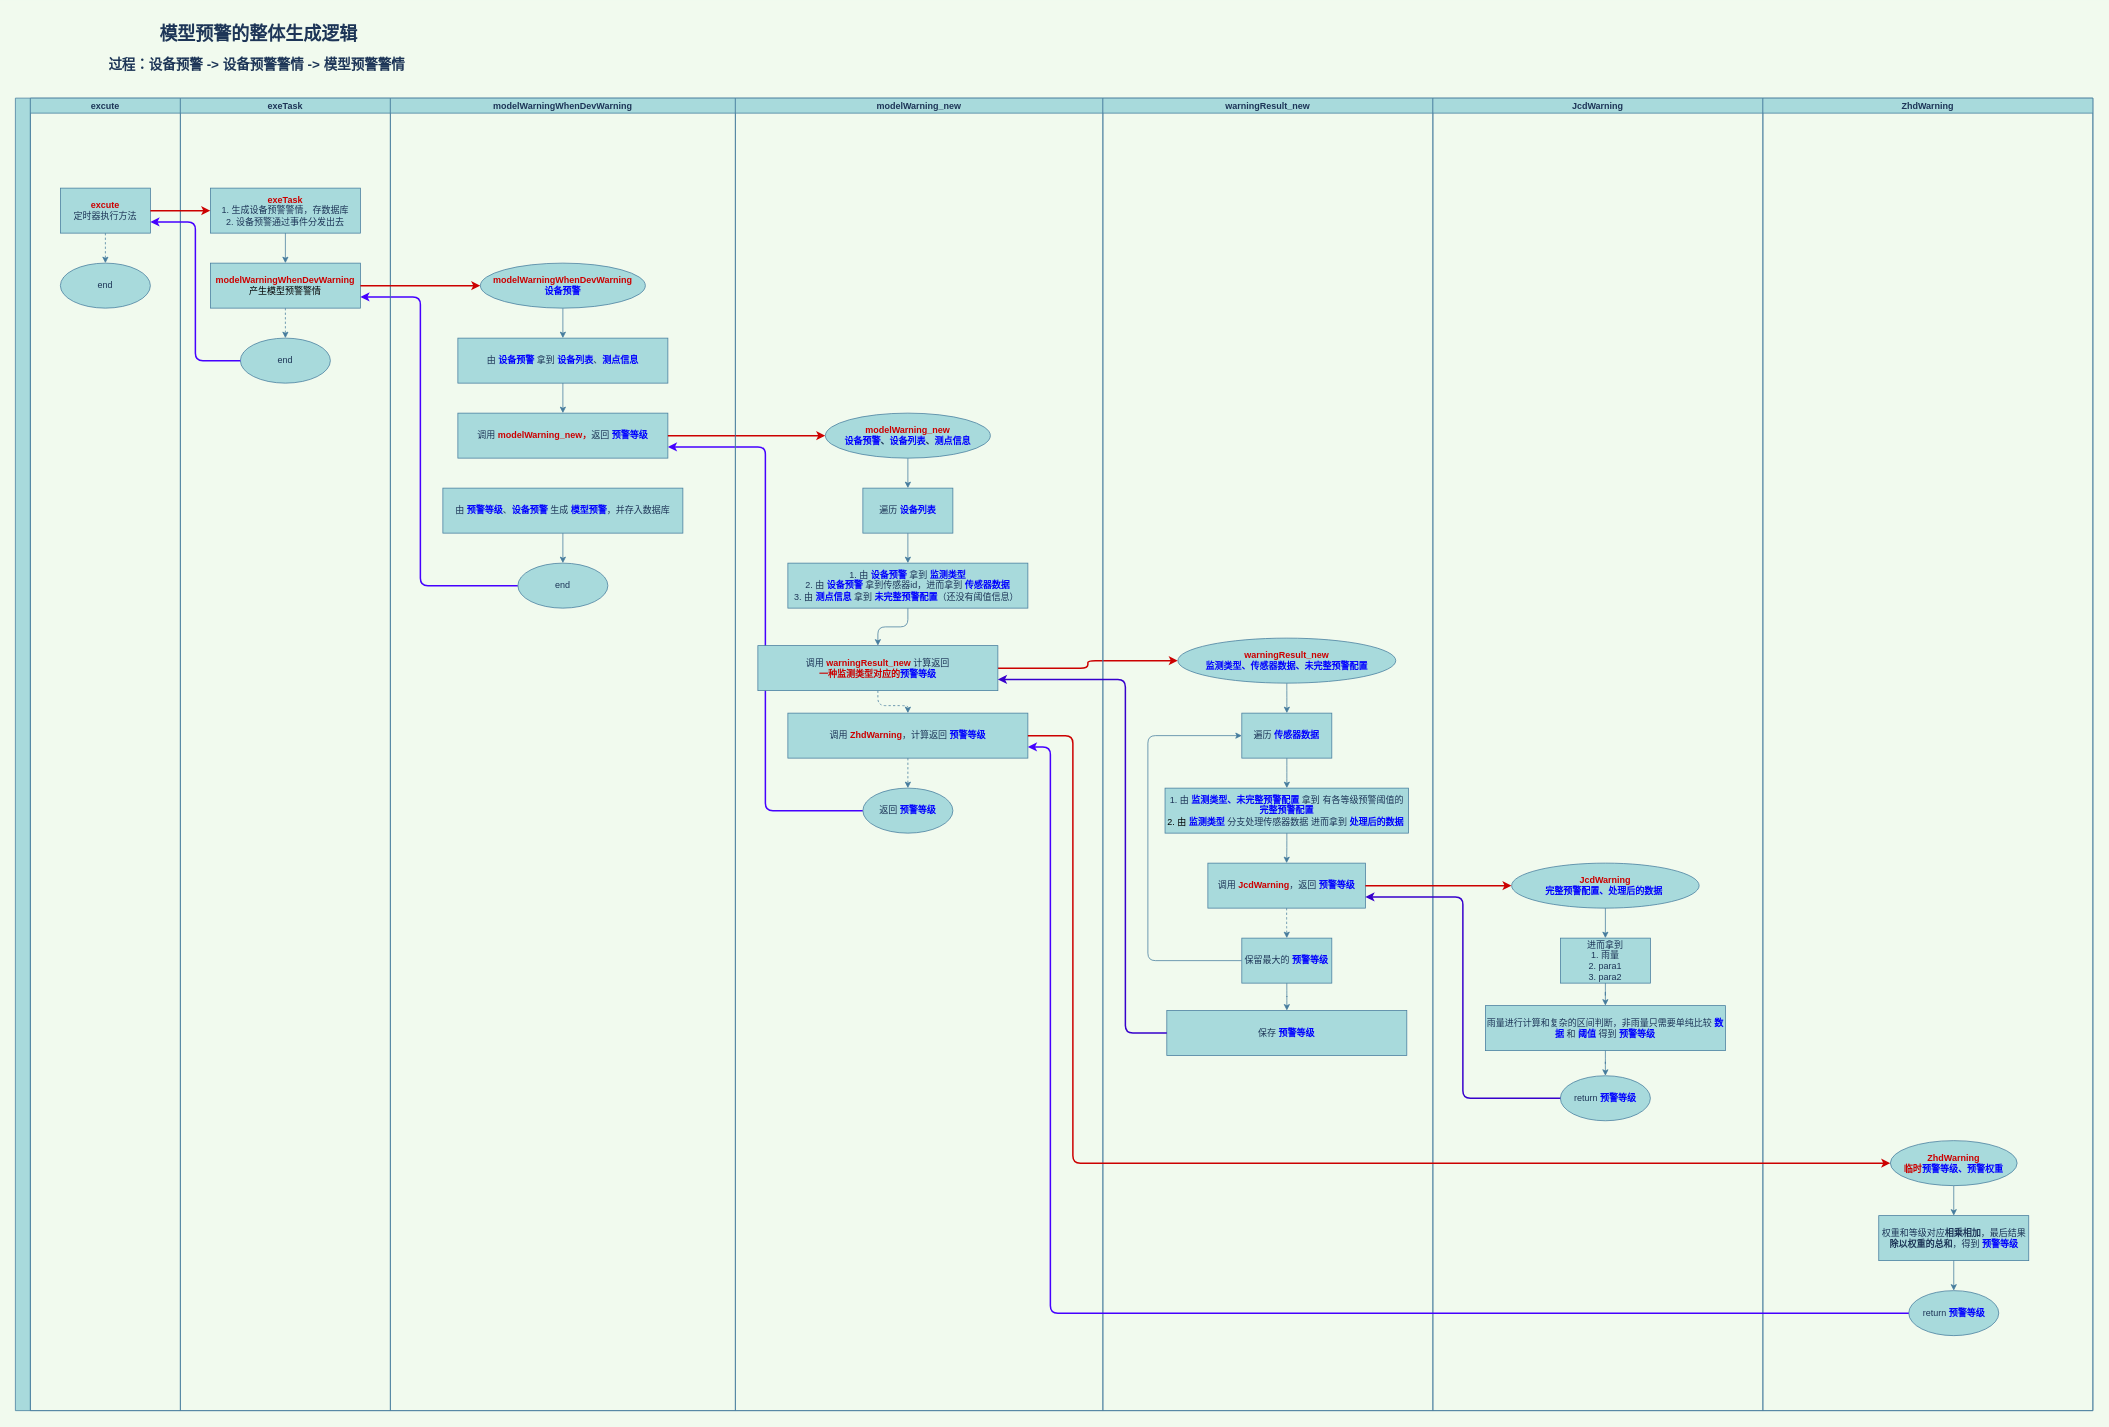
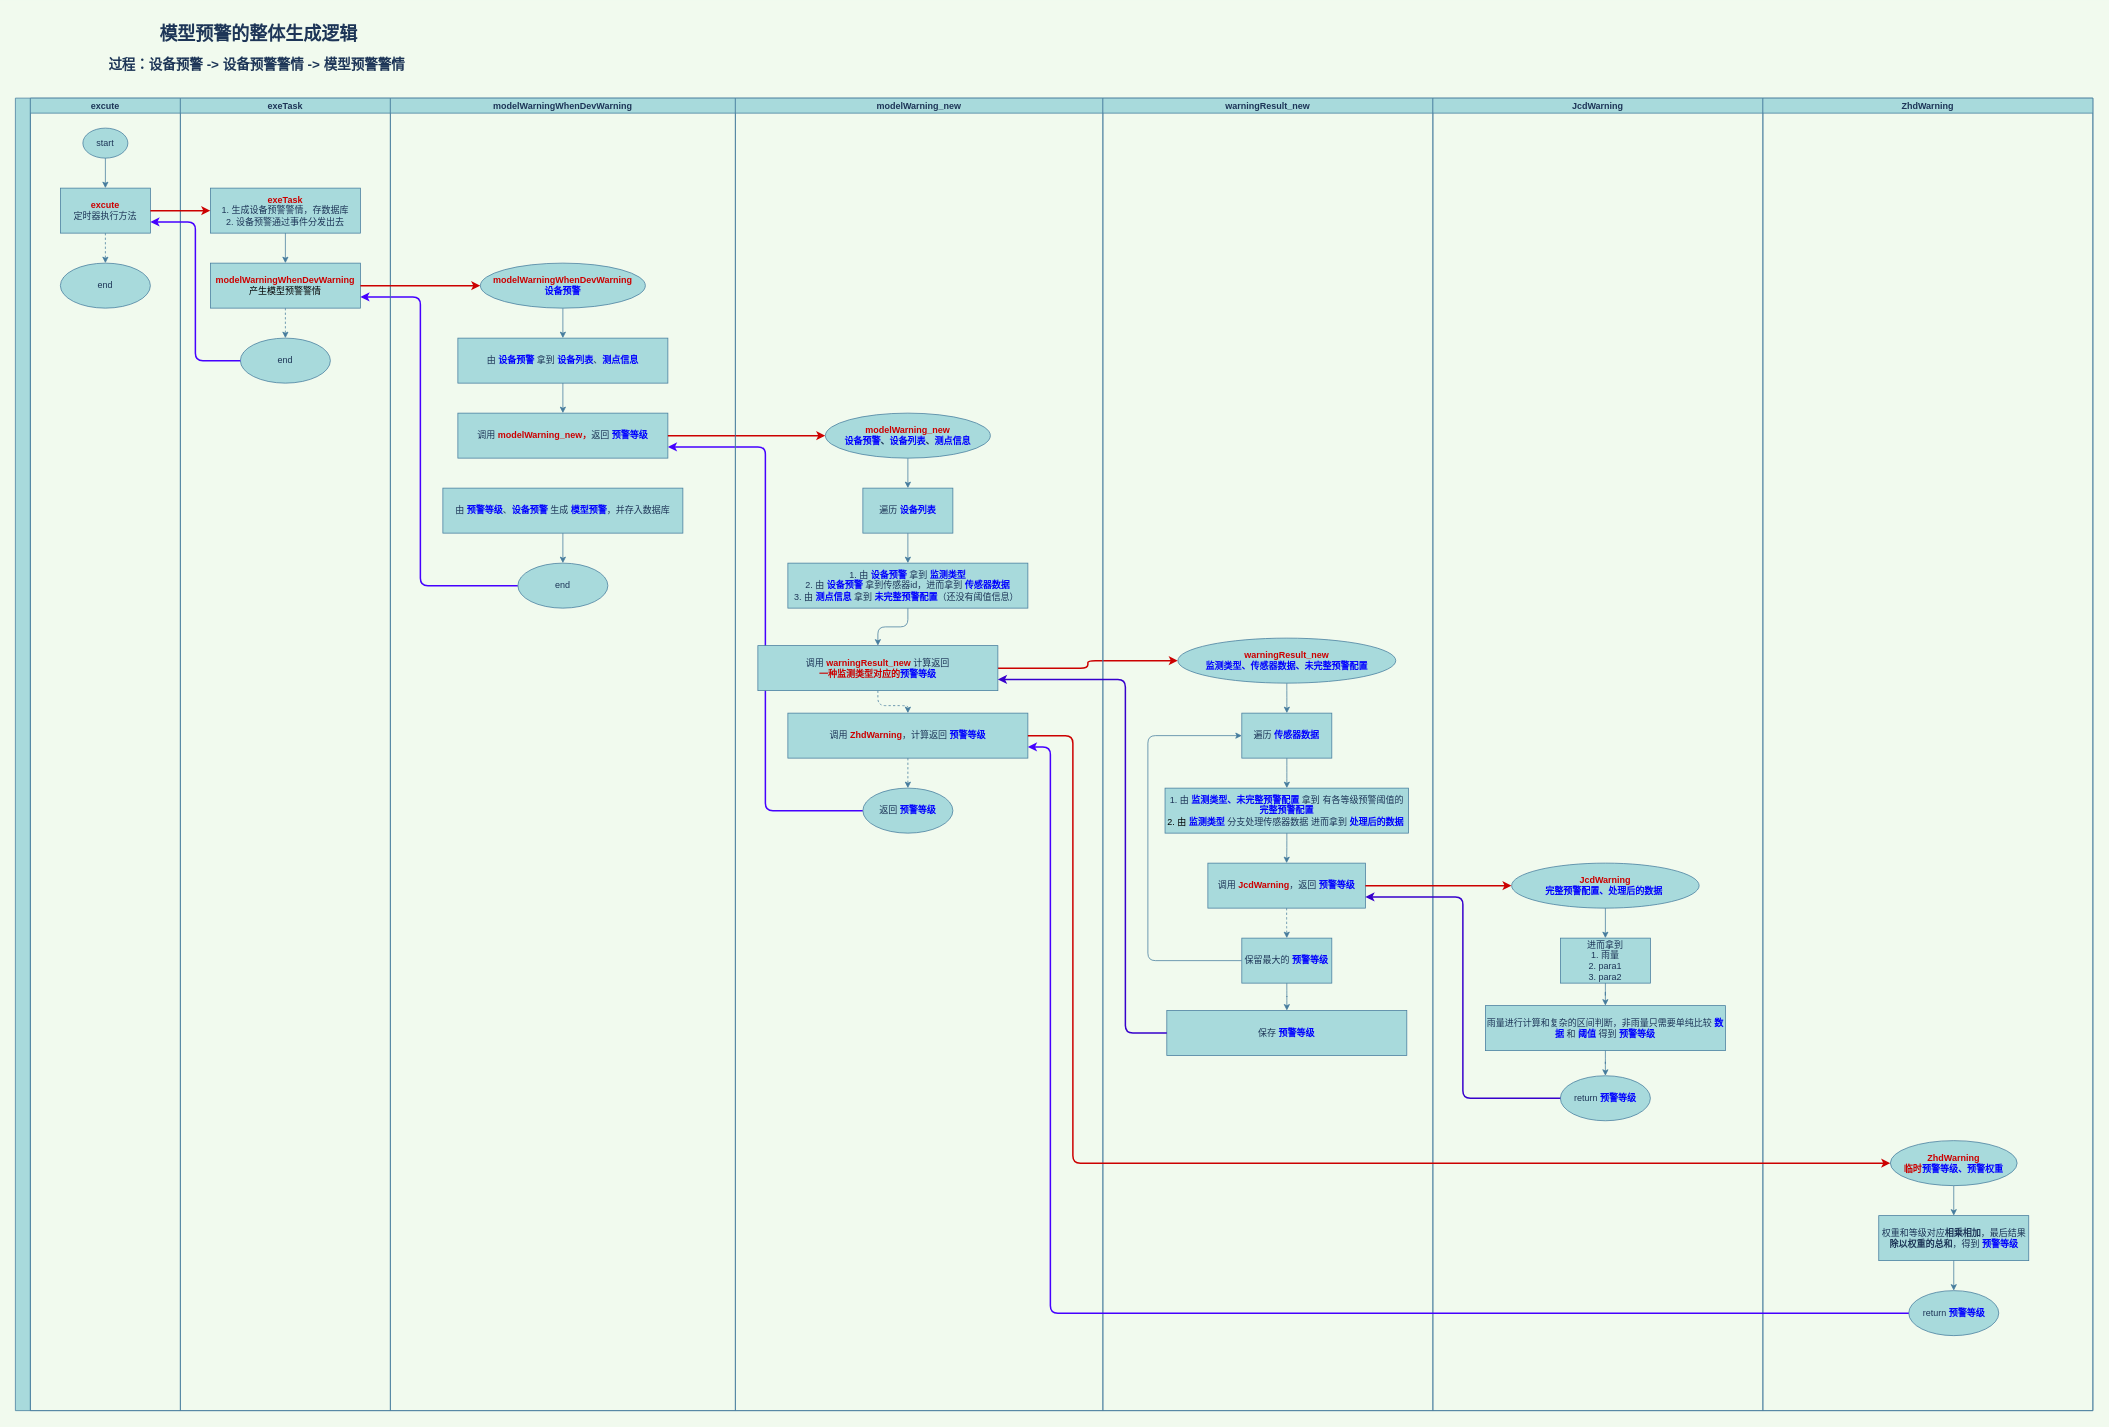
none -> (105, 143)
none -> (105, 170)
